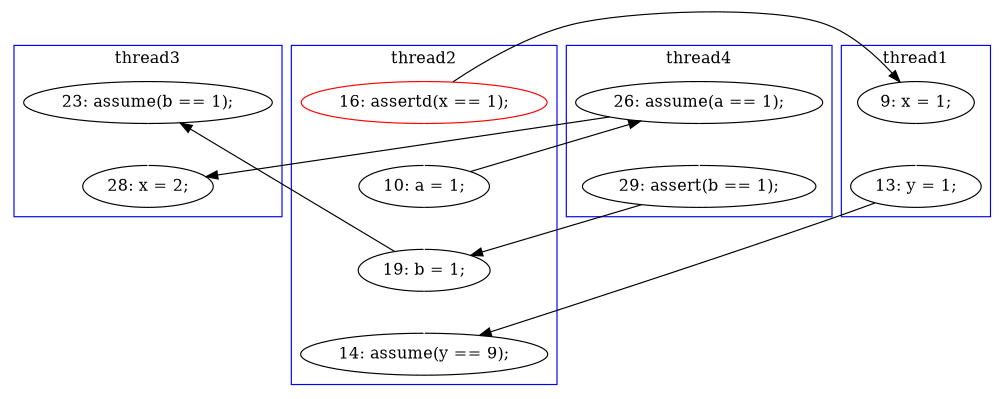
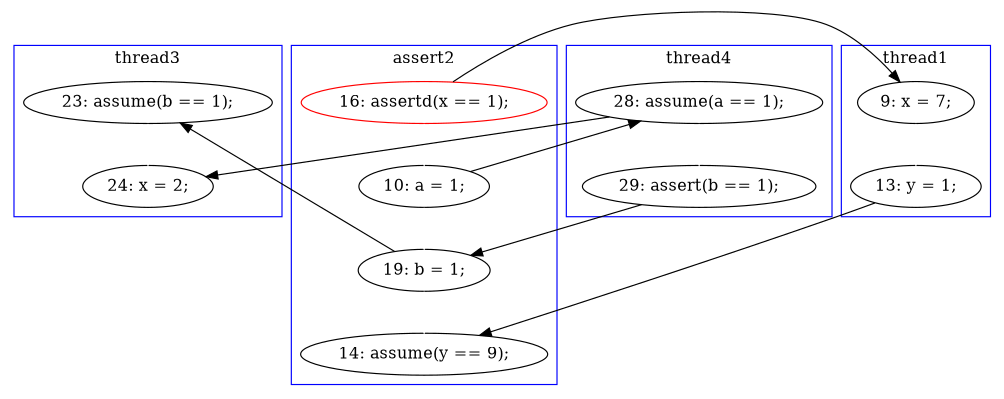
(424, 59) -> (424, 59)
(699, 103) -> (699, 103)
(916, 103) -> (916, 103)
(148, 186) -> (148, 186)
